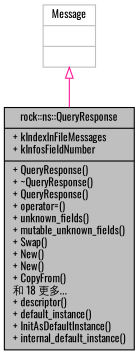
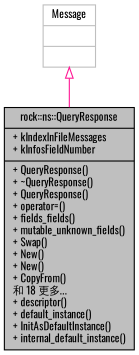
(51, 219) -> (44, 219)
